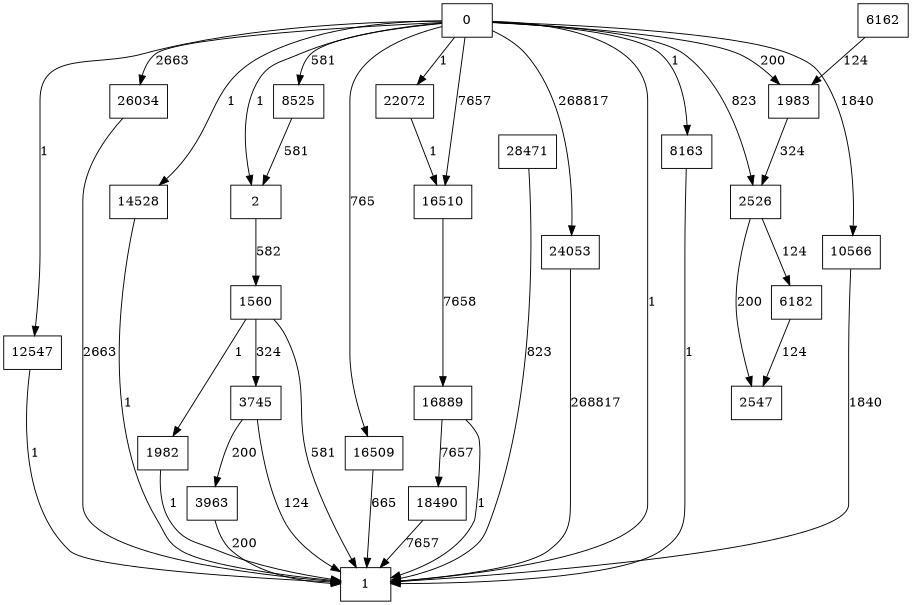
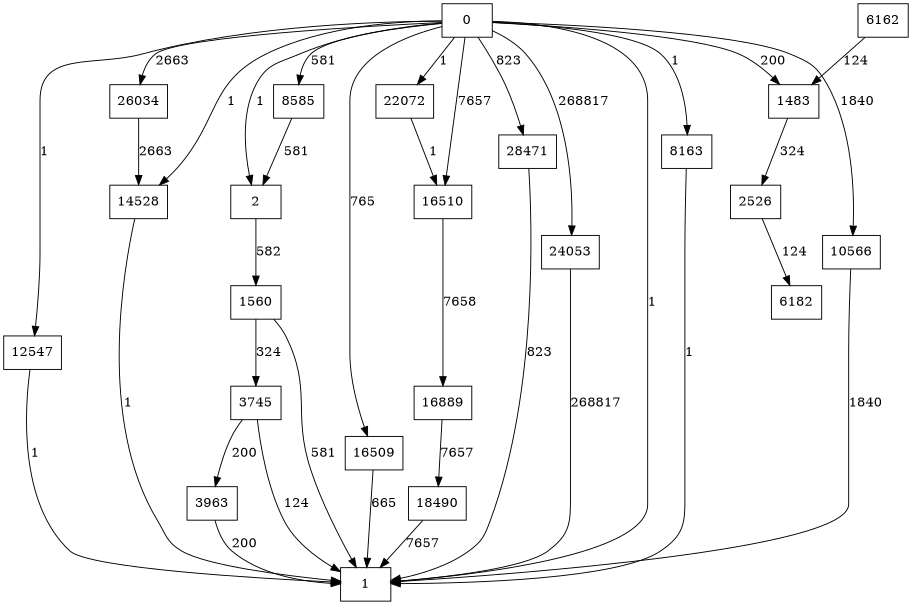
(659, 43) -> (503, 80)
(299, 101) -> (299, 101)
(794, 101) -> (794, 101)
(757, 403) -> none
(83, 441) -> (139, 147)
(163, 453) -> none
(475, 515) -> none
